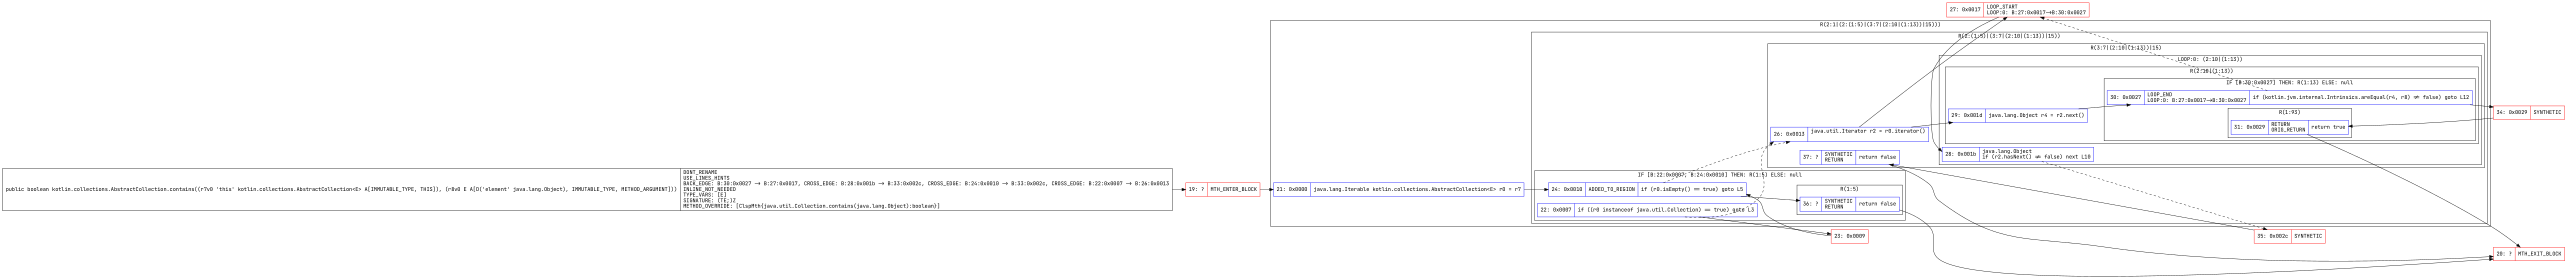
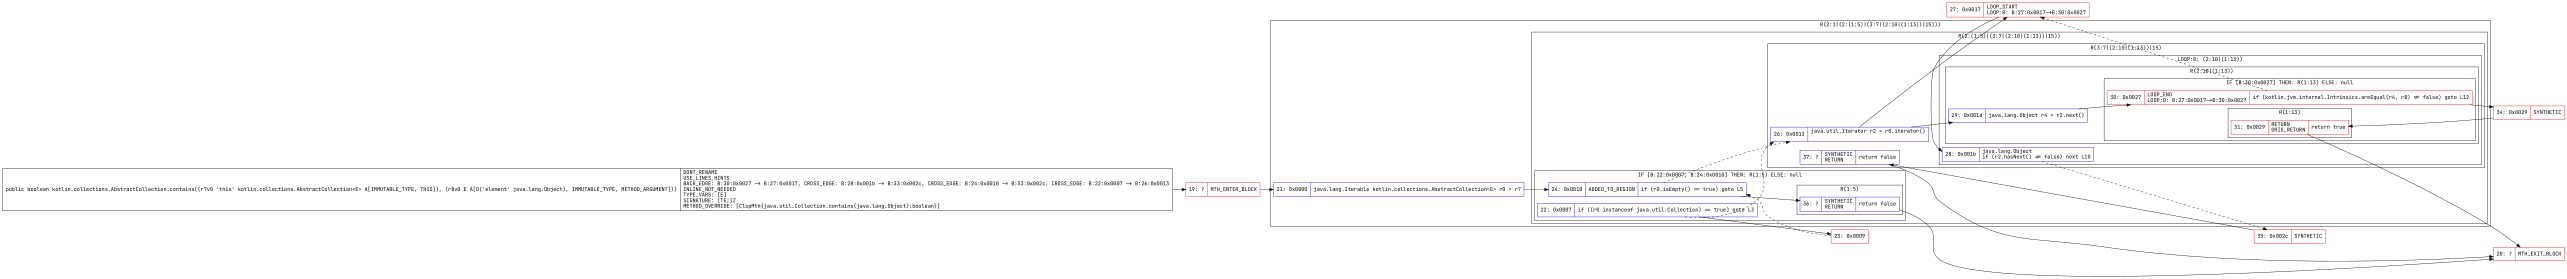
(2290, 98) -> (2290, 98)
(2290, 112) -> (2290, 112)
(2290, 127) -> (2290, 127)
(1770, 218) -> (1770, 218)
